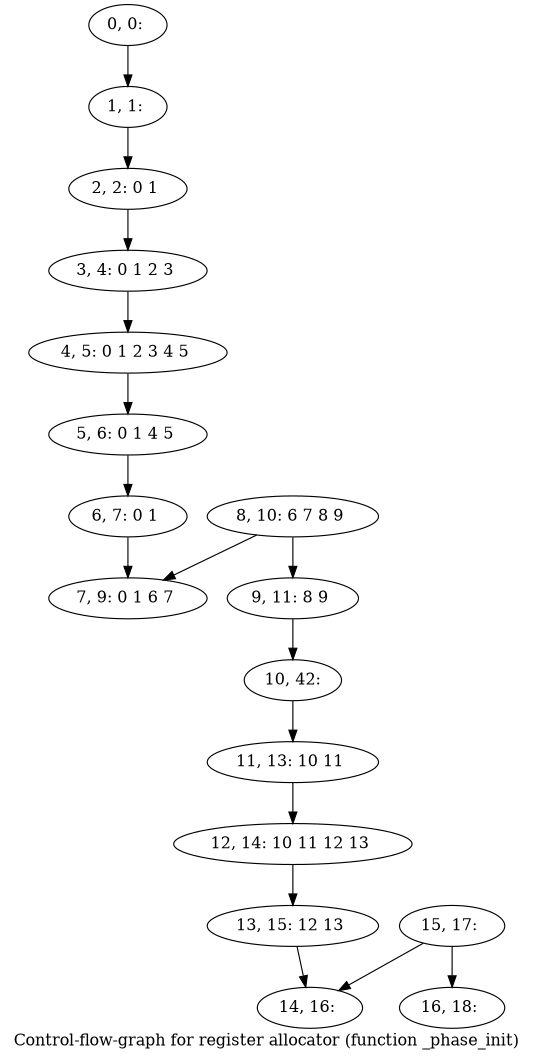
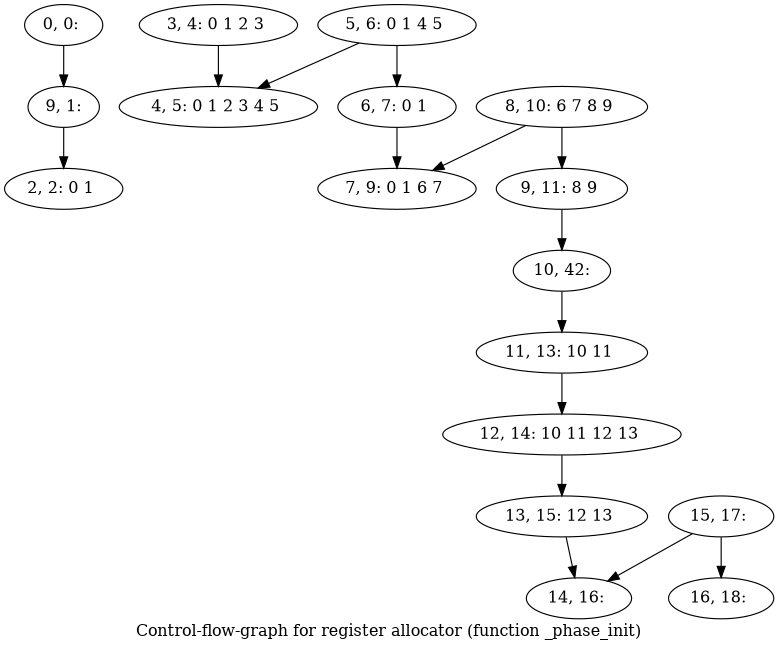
(128, 107) -> (64, 107)
(128, 224) -> none
(128, 388) -> (314, 63)
